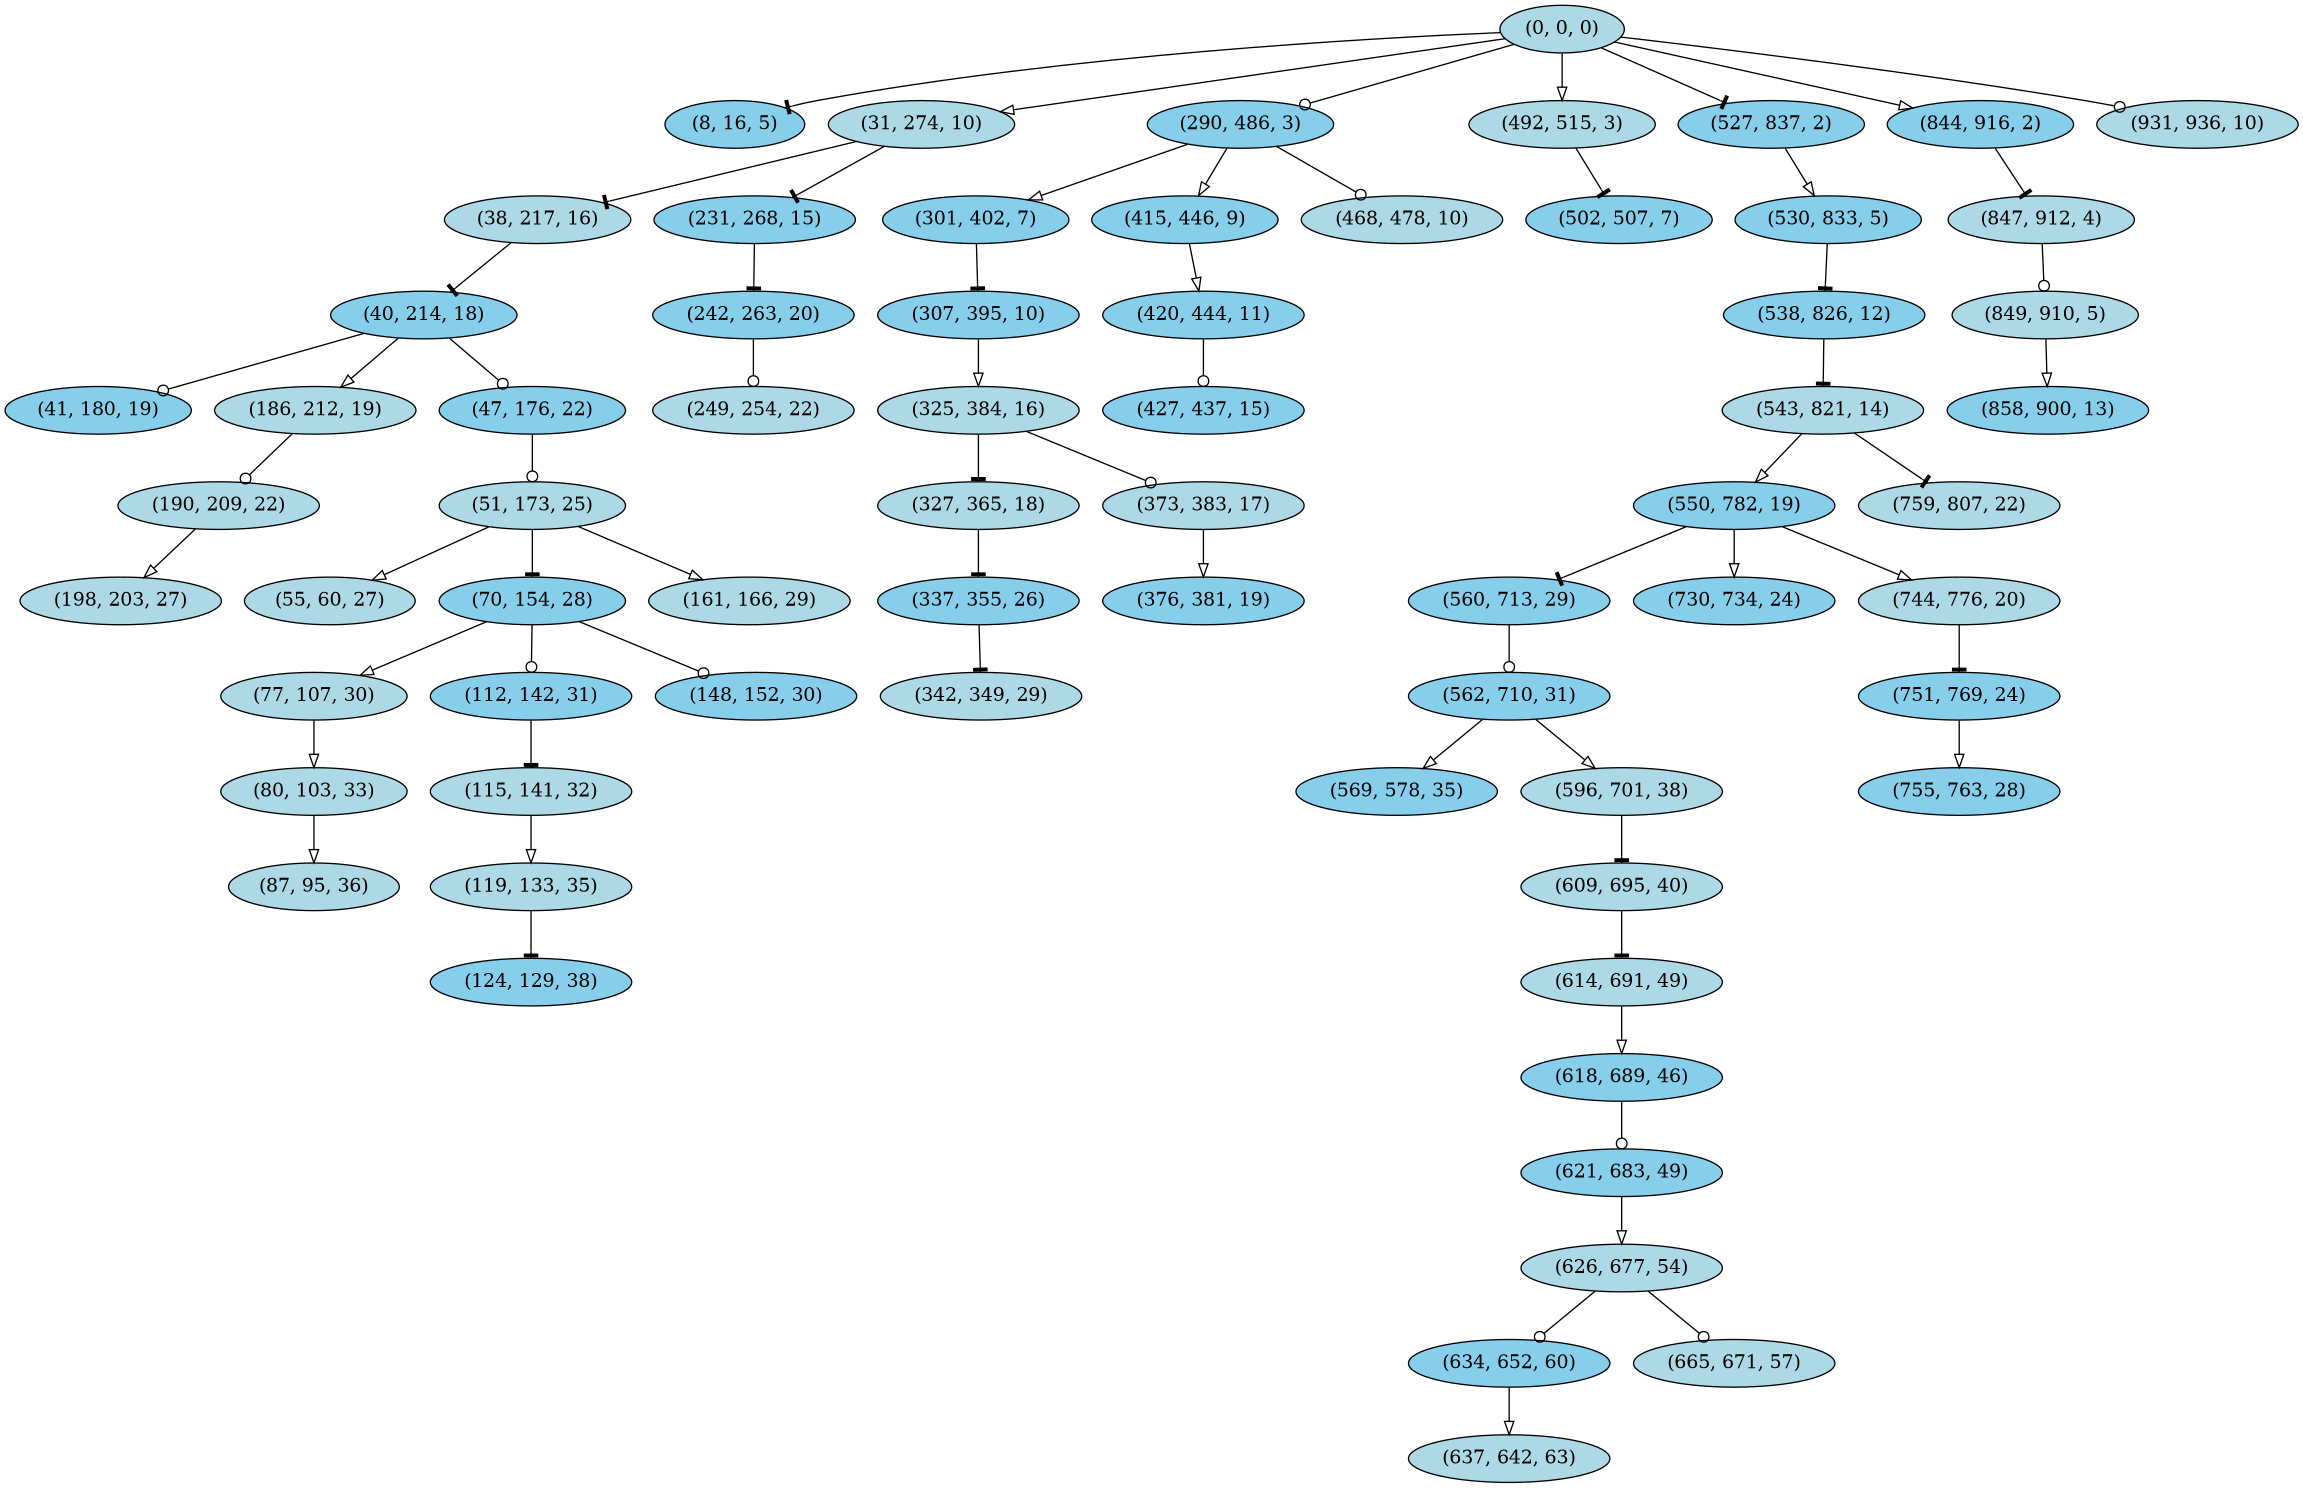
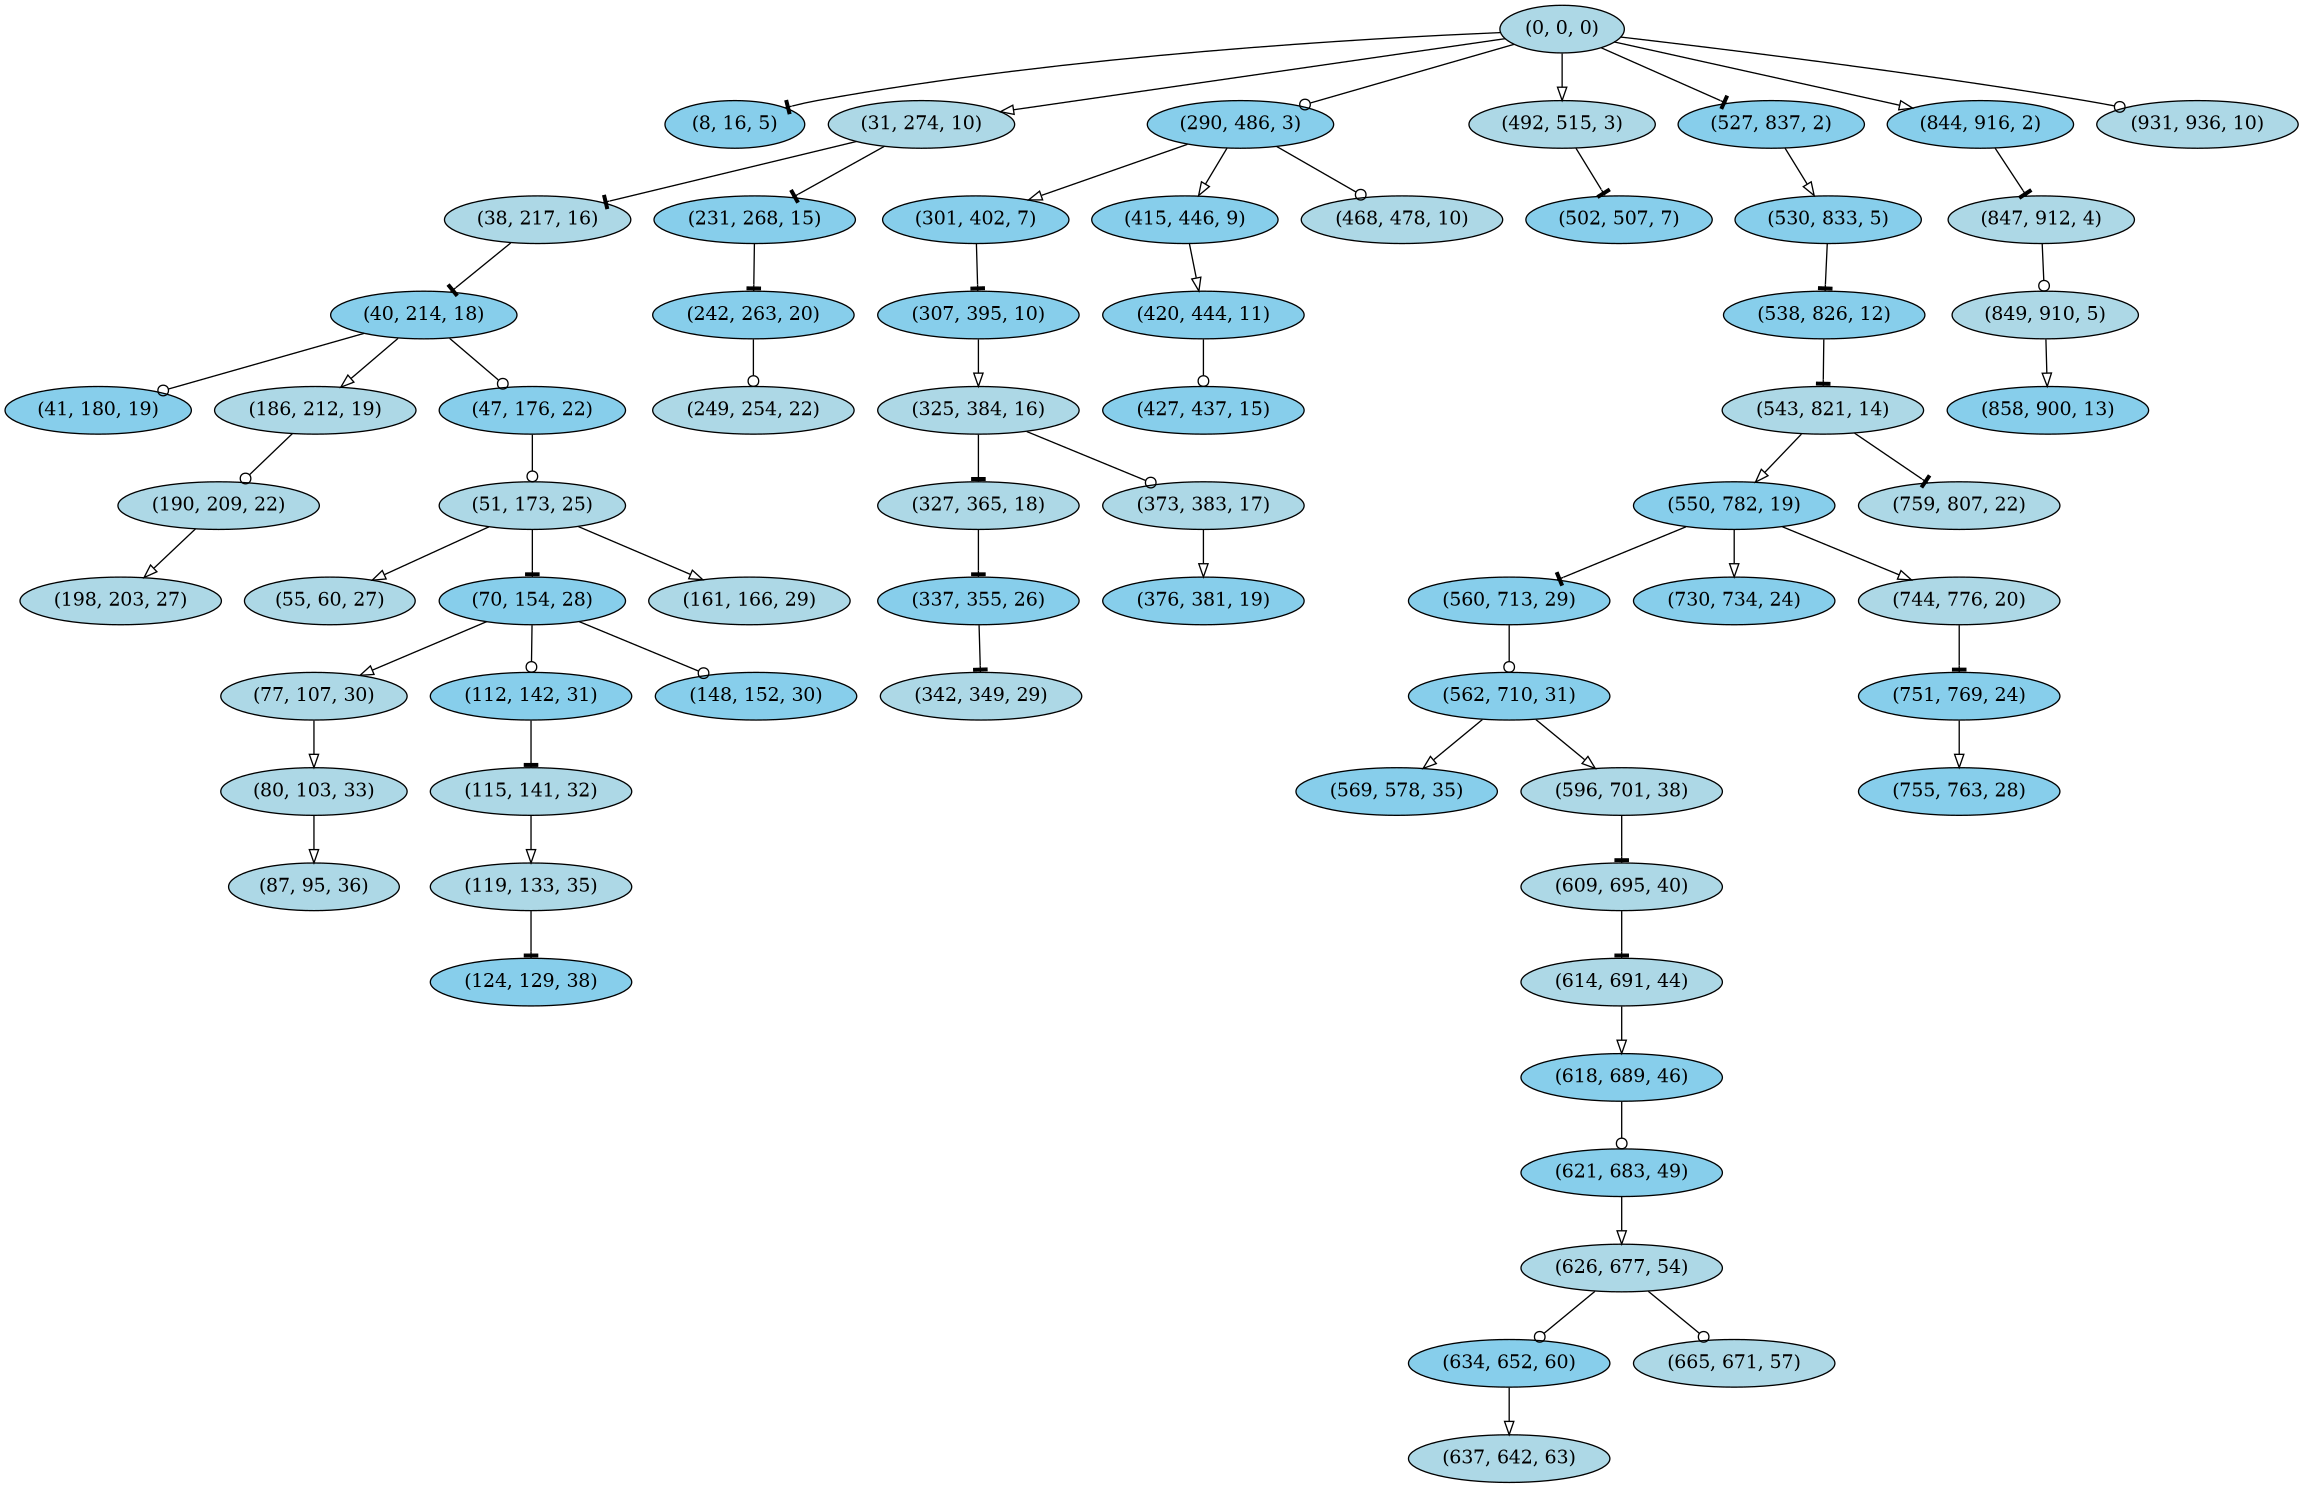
(1622, 982) -> (1622, 982)
